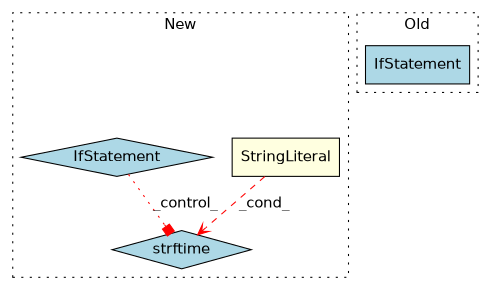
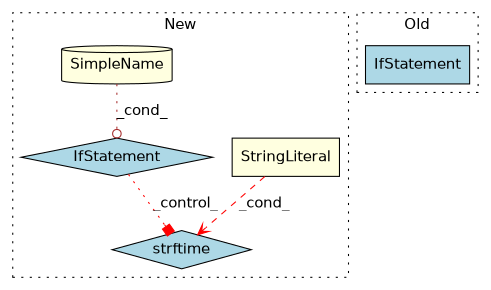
none -> (117, 65)
